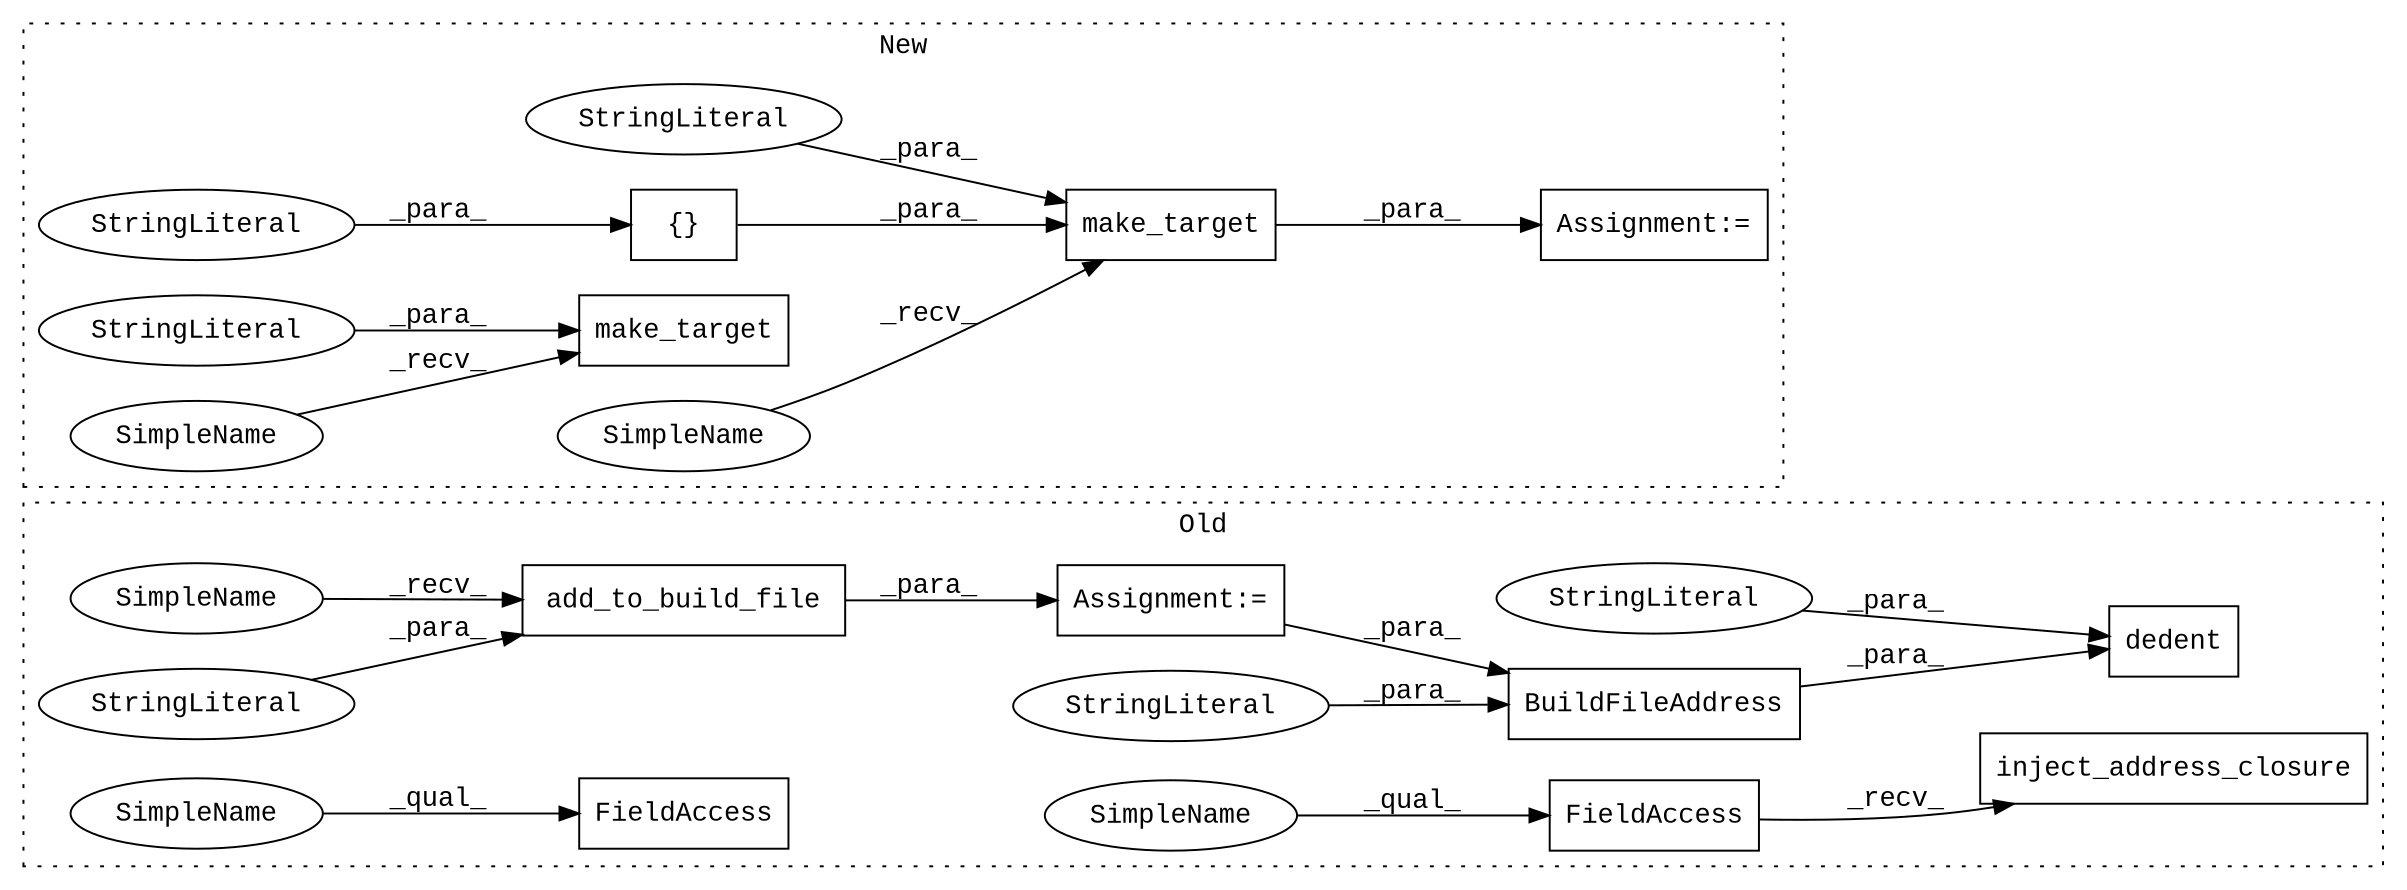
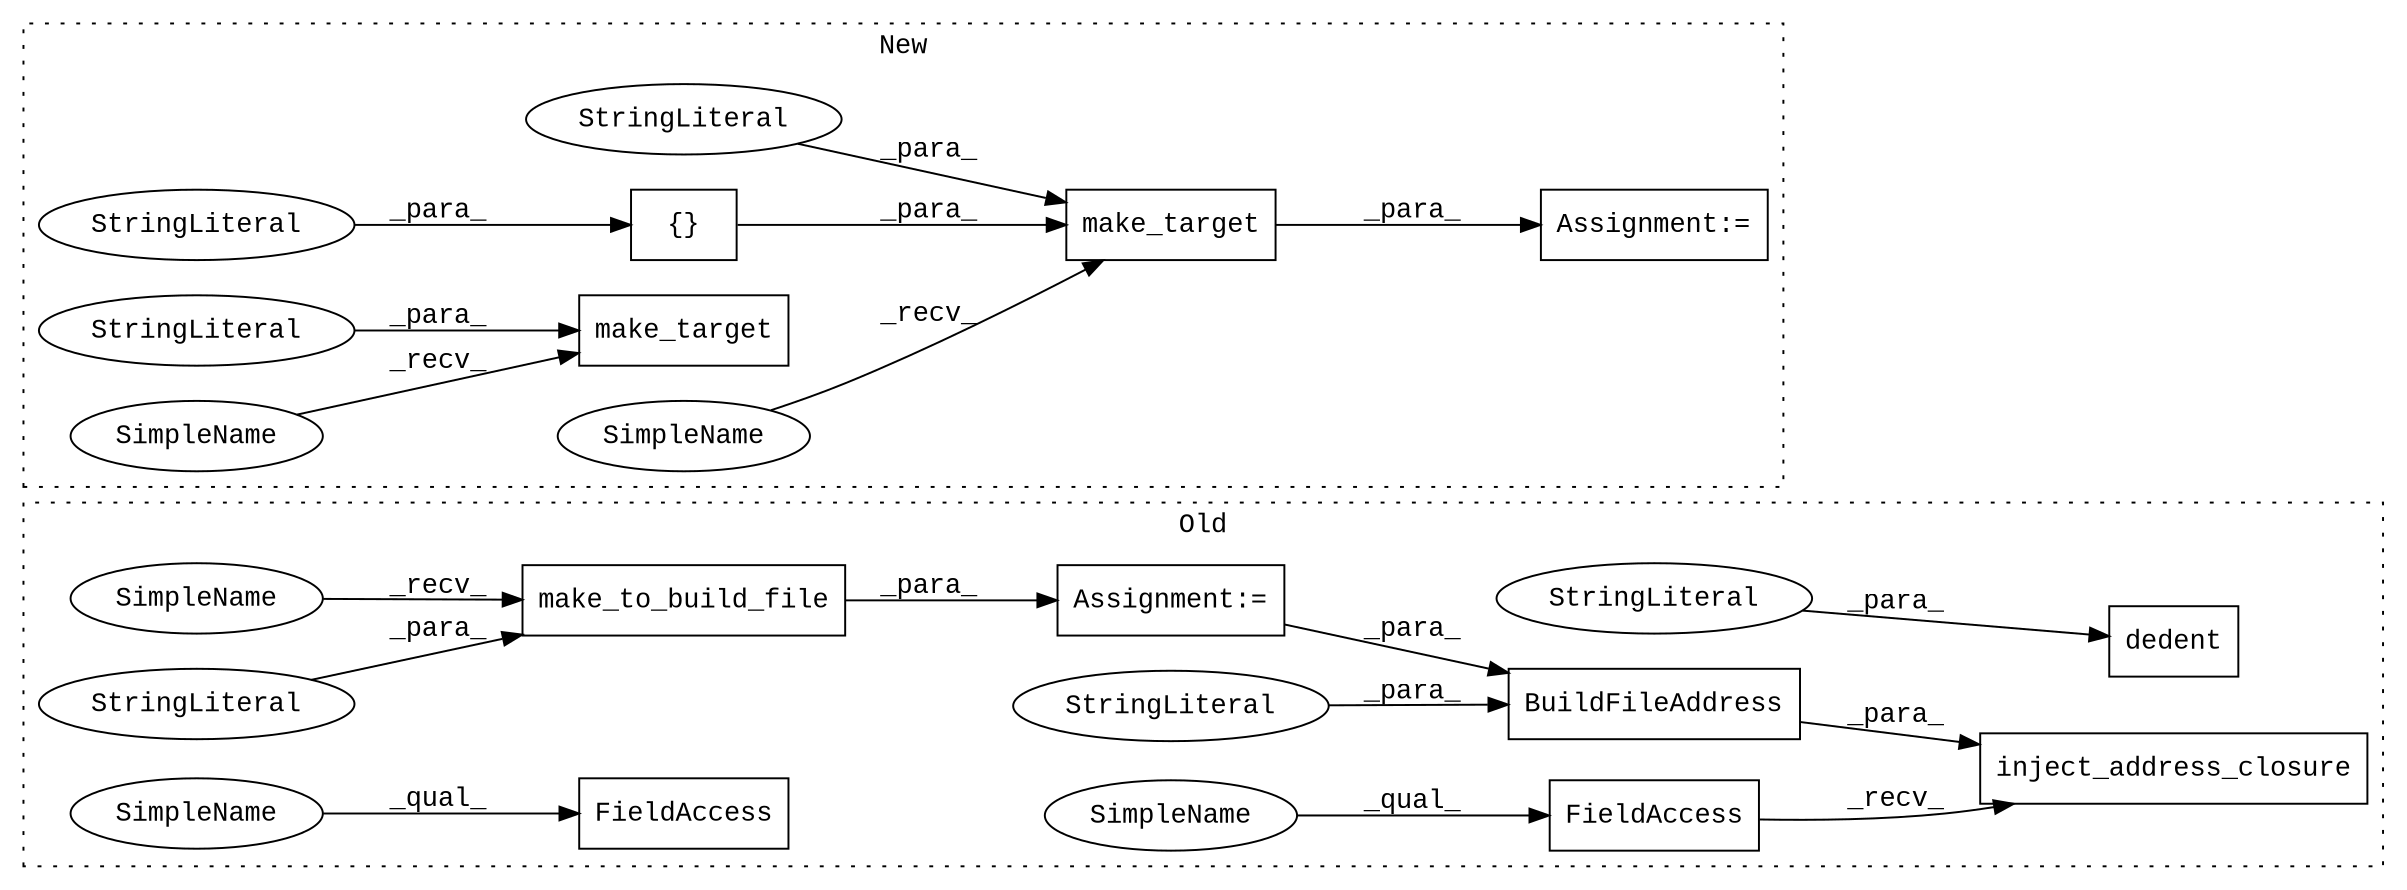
(684, 600) -> (684, 600)
(1945, 669) -> (1880, 732)
